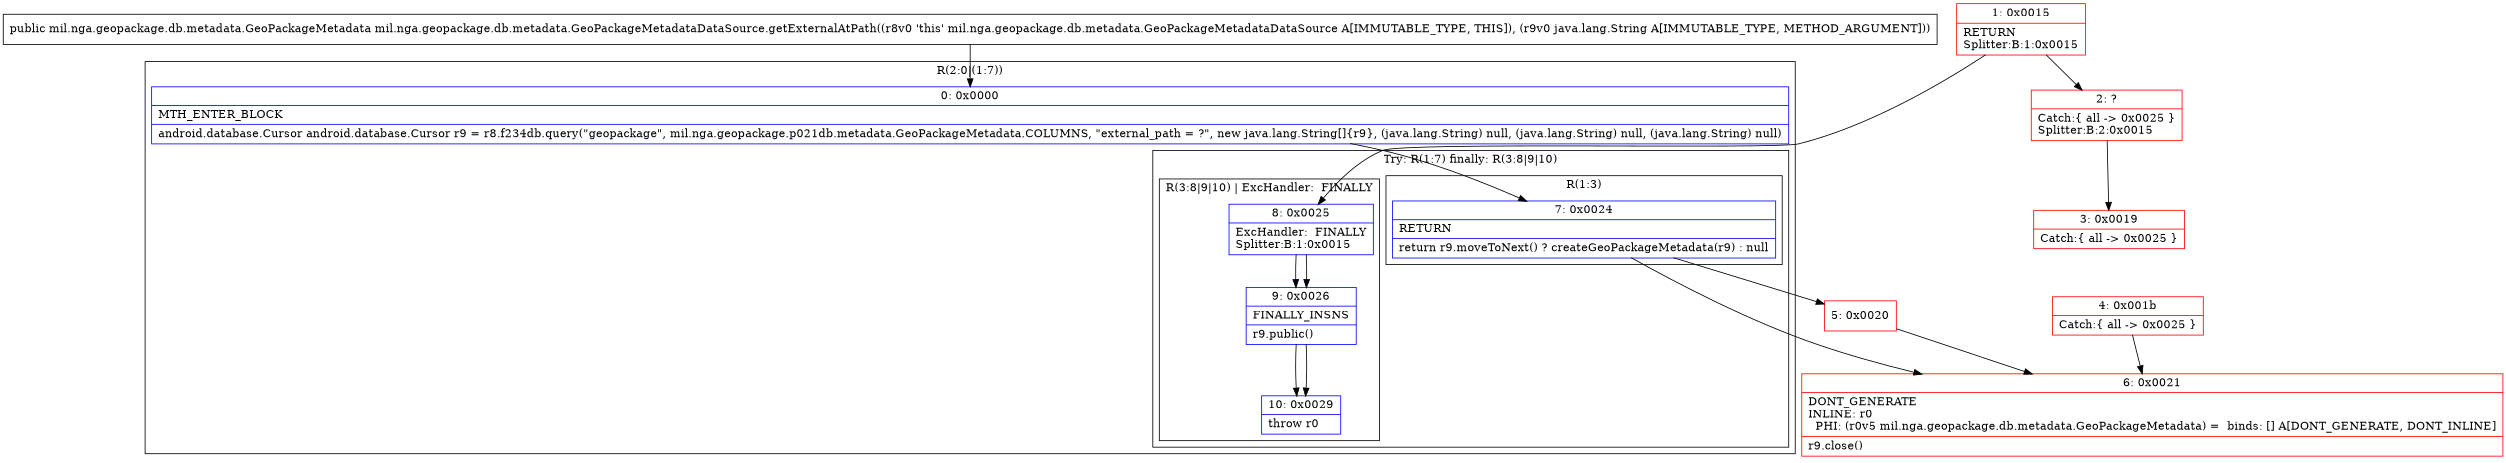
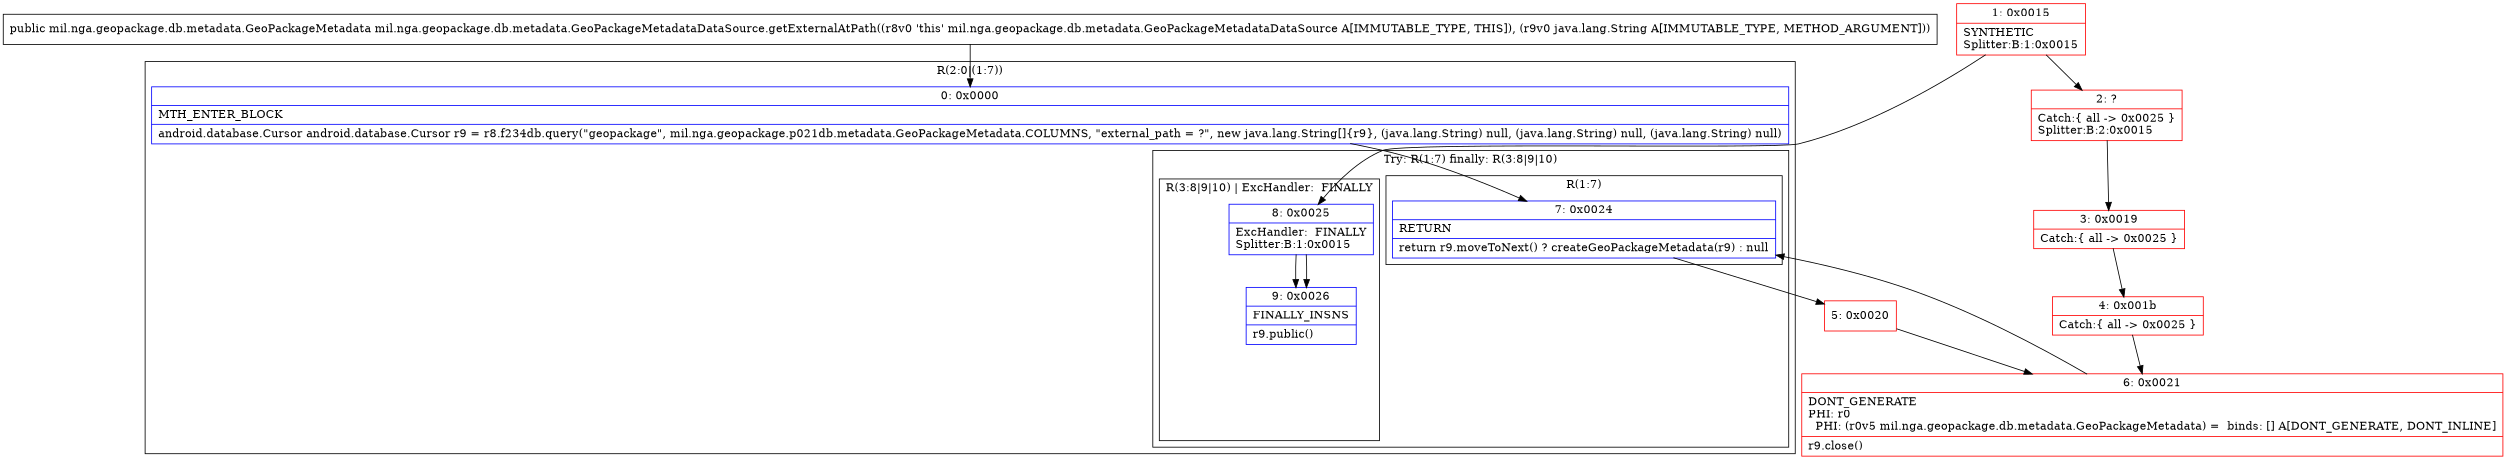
(1990, 33) -> (1999, 33)
(1584, 185) -> (1584, 185)
none -> (2118, 269)
(1768, 326) -> (1941, 301)
(1843, 414) -> (1832, 414)
(1301, 415) -> none
